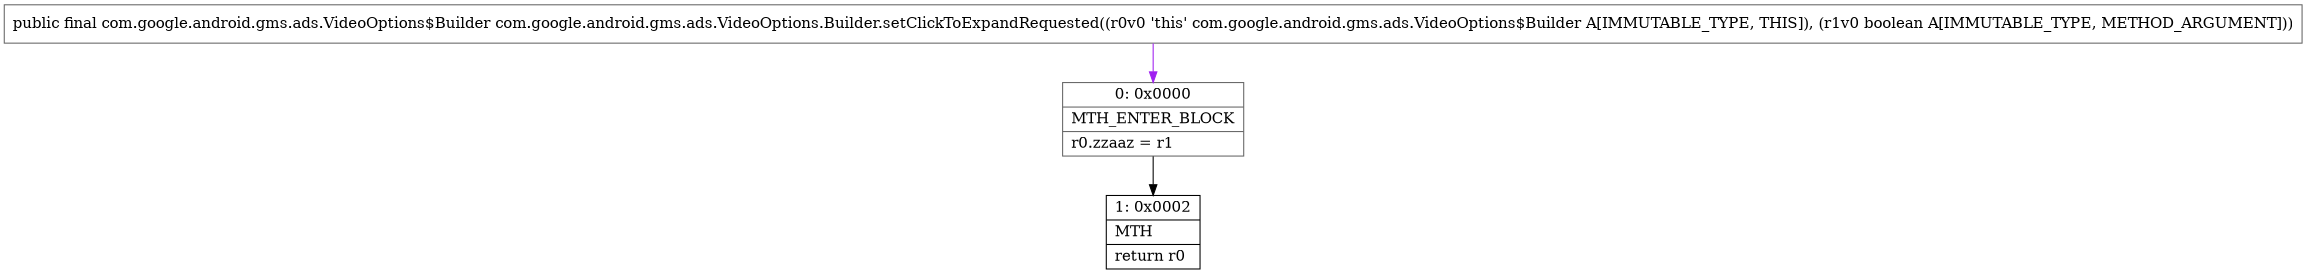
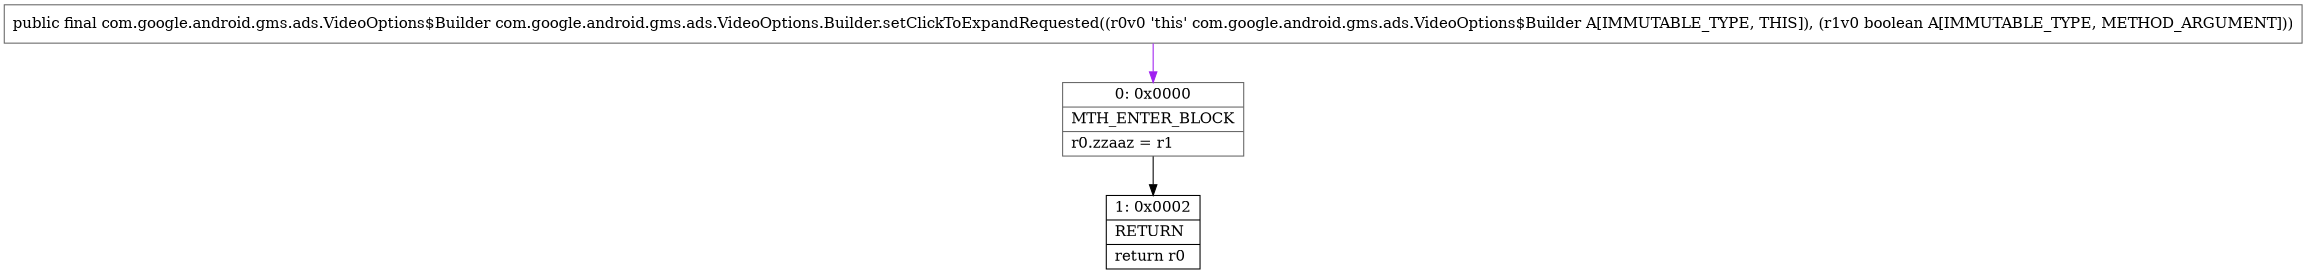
(1134, 232) -> (1149, 232)
